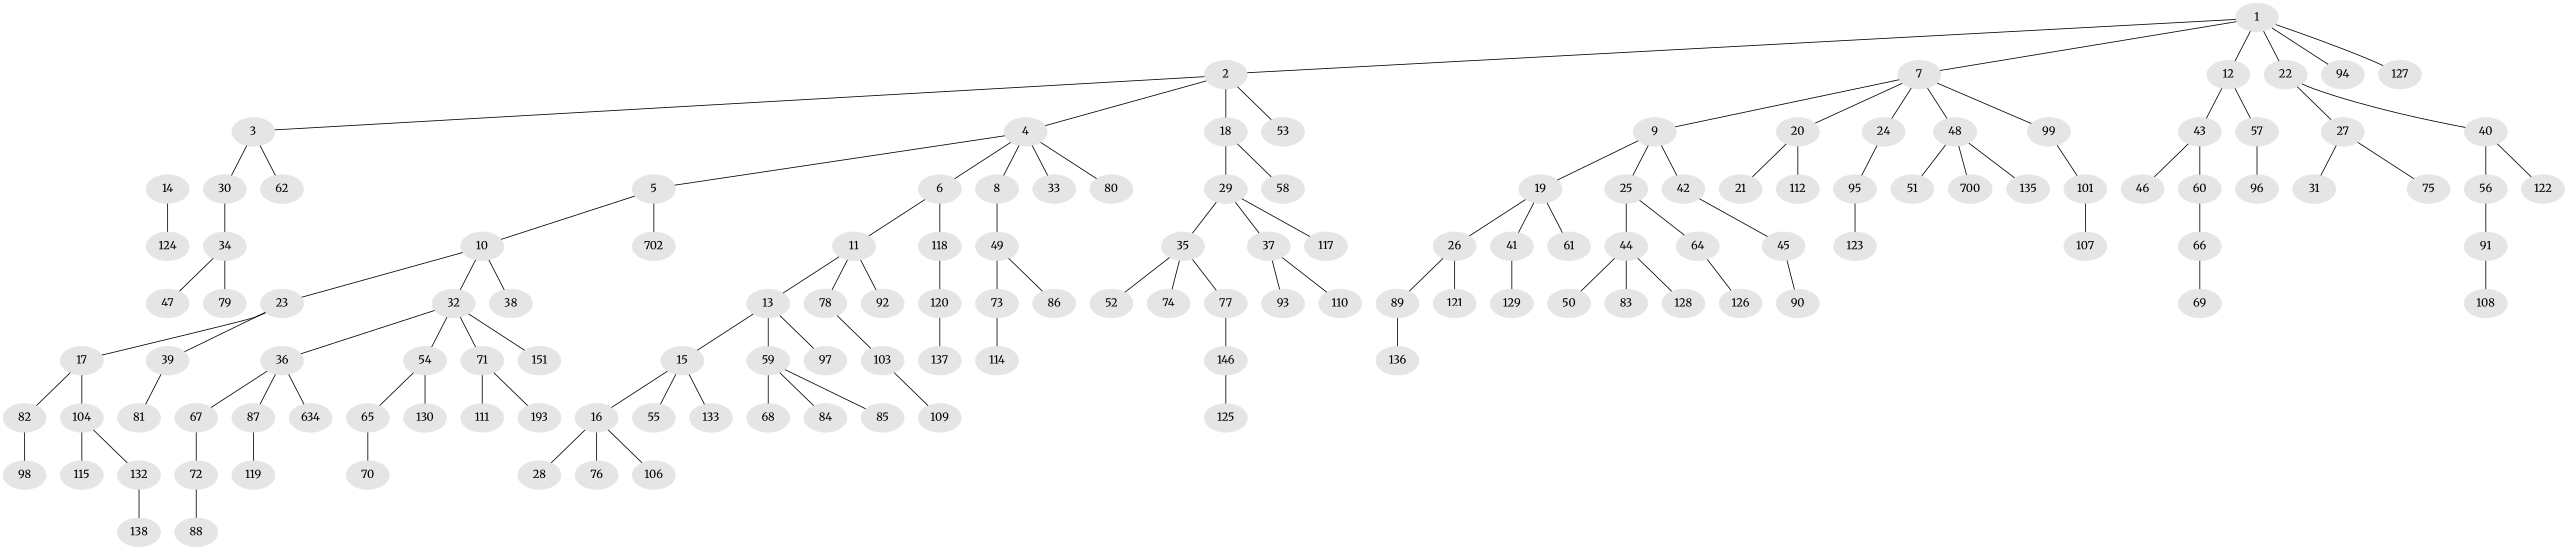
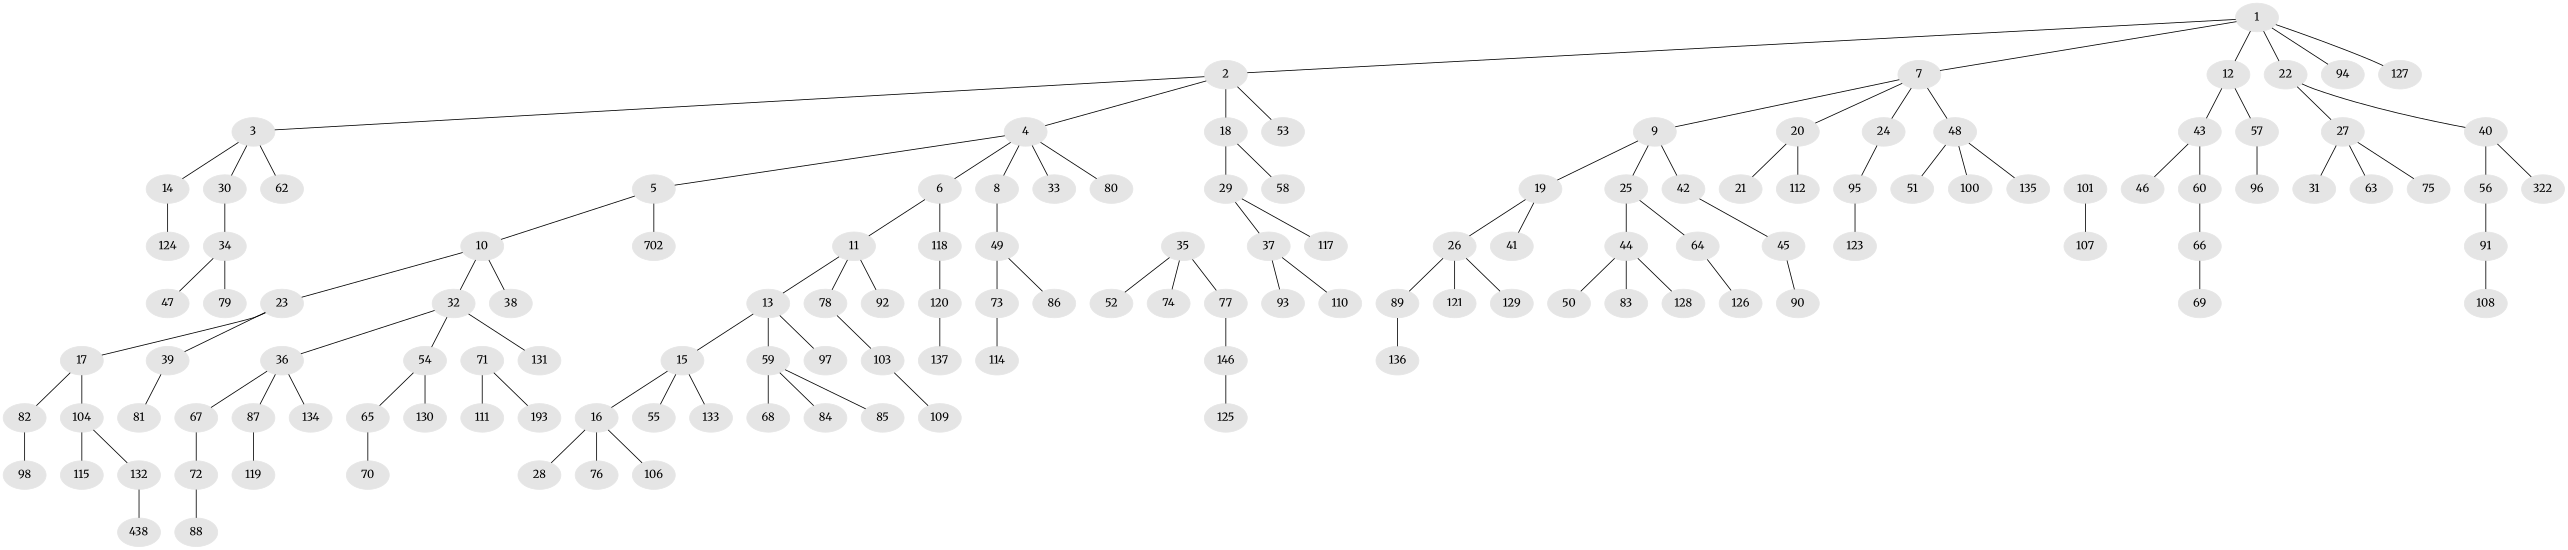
(2049, 132) -> none
none -> (210, 161)
(1970, 189) -> (1970, 189)
none -> (2371, 189)
(2543, 189) -> (2543, 189)
(1204, 218) -> none
(1569, 246) -> none
(1512, 275) -> (1483, 275)
(468, 332) -> none
(539, 361) -> (539, 361)
(311, 418) -> (311, 418)
(139, 532) -> (139, 532)
